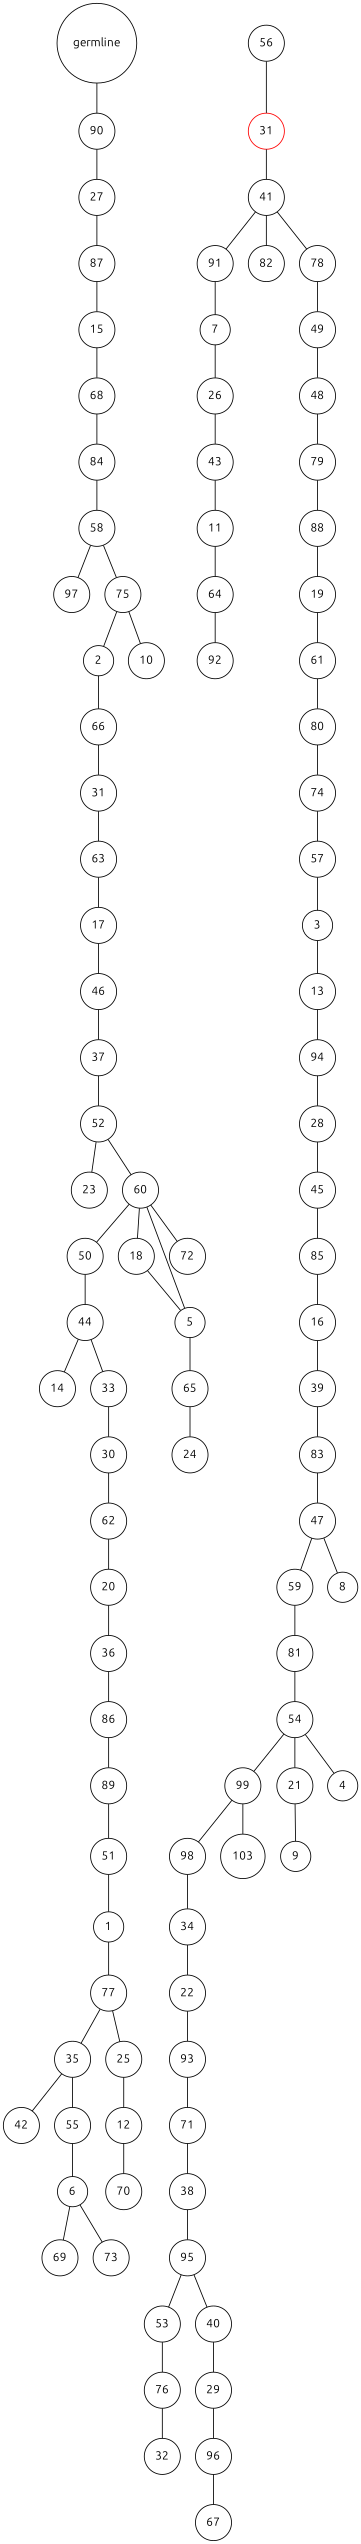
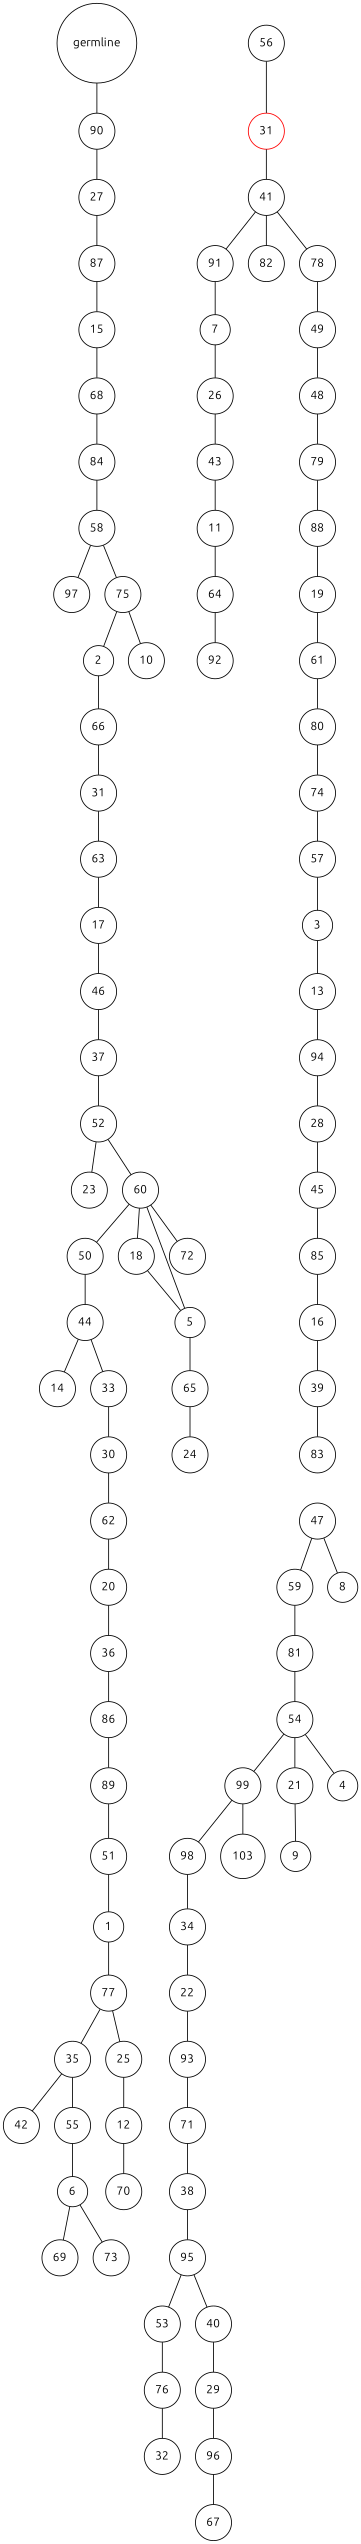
(318, 1488) -> none
